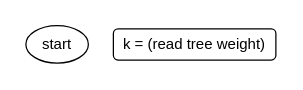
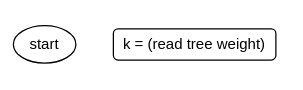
(57, 44) -> (44, 44)
